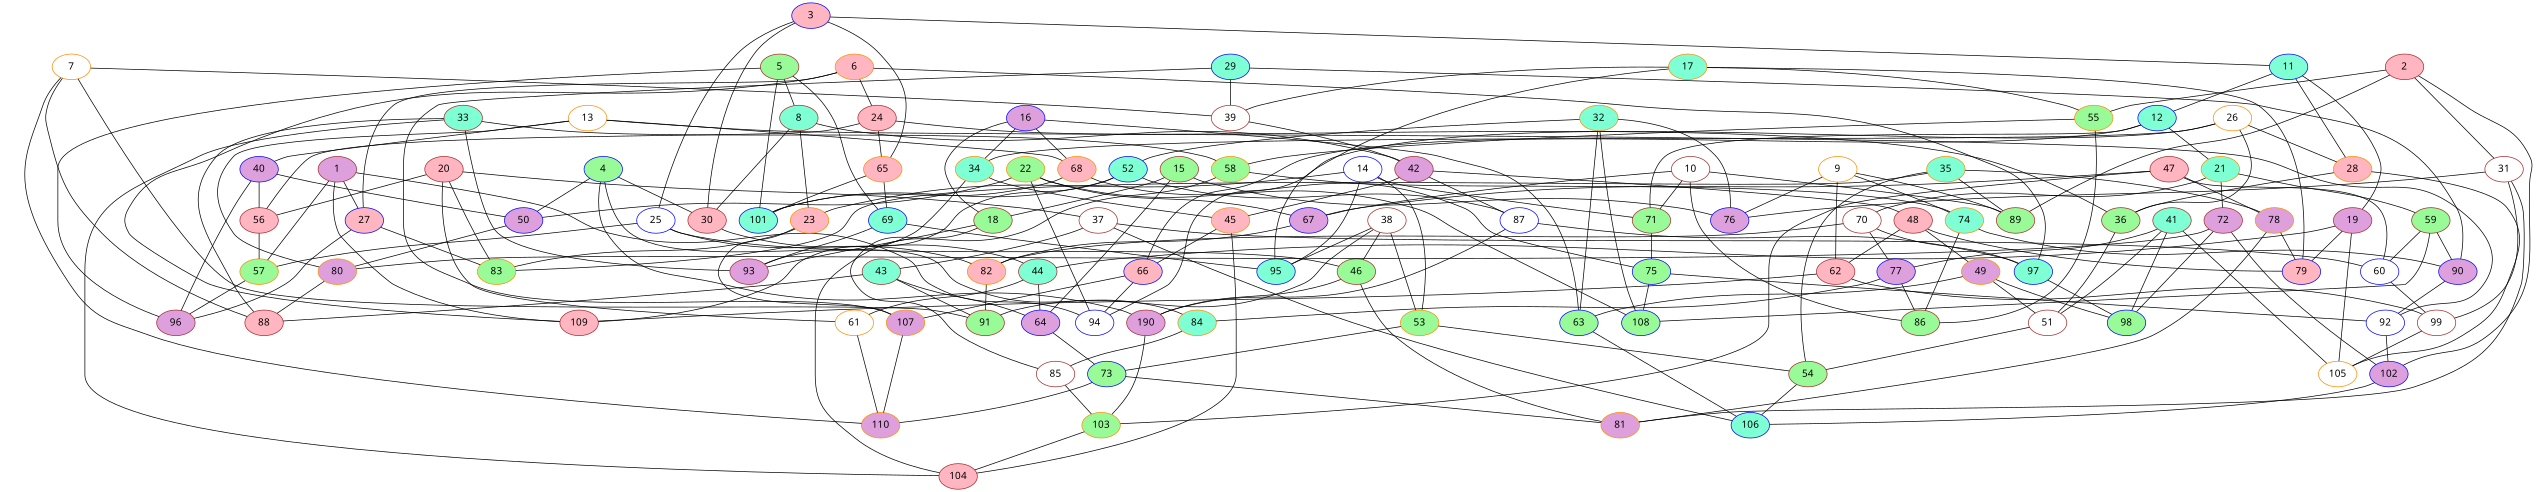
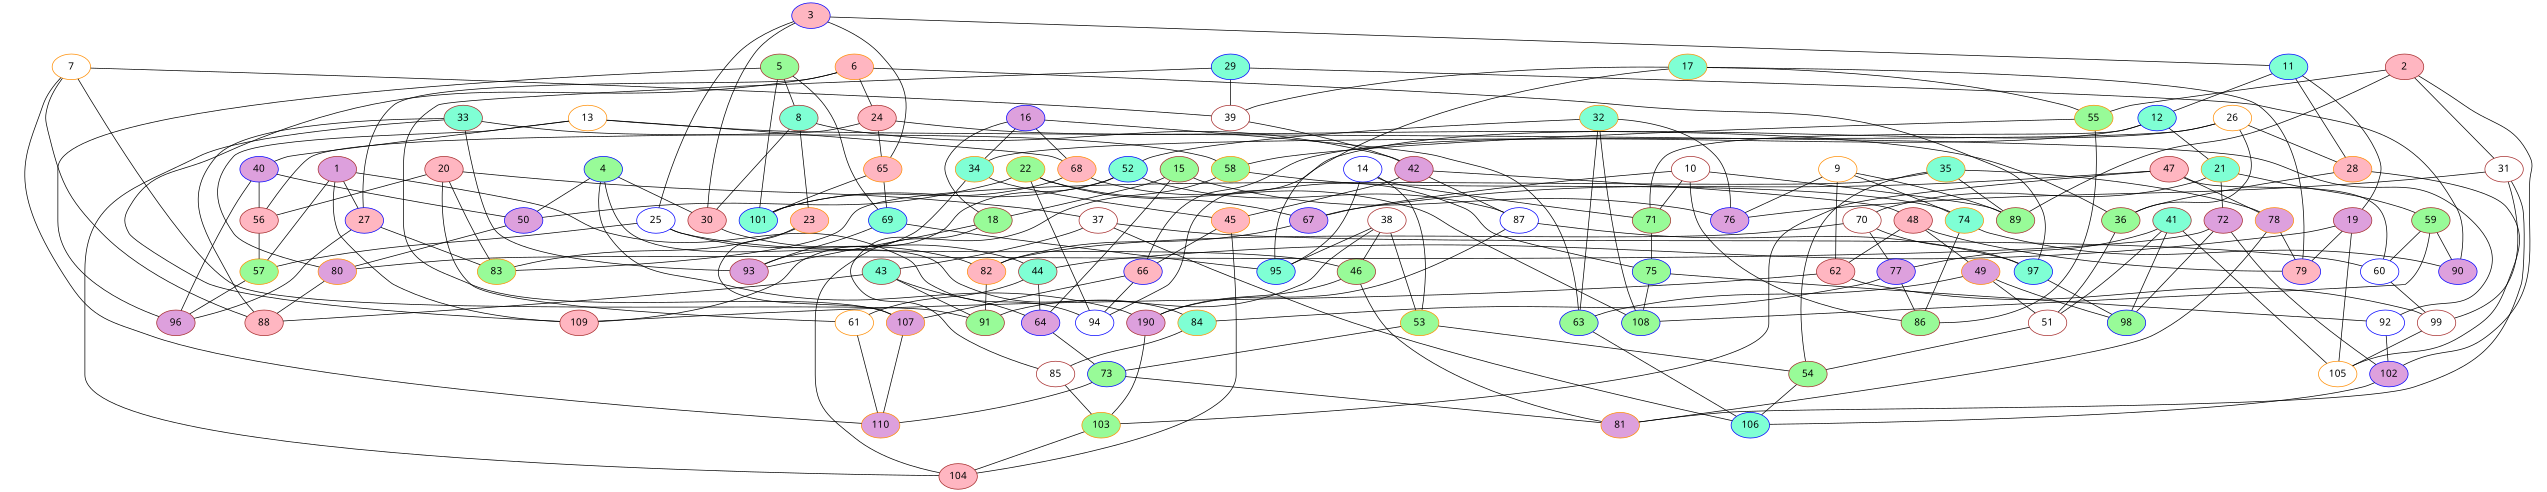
(1083, 186) -> none
(2422, 297) -> none
